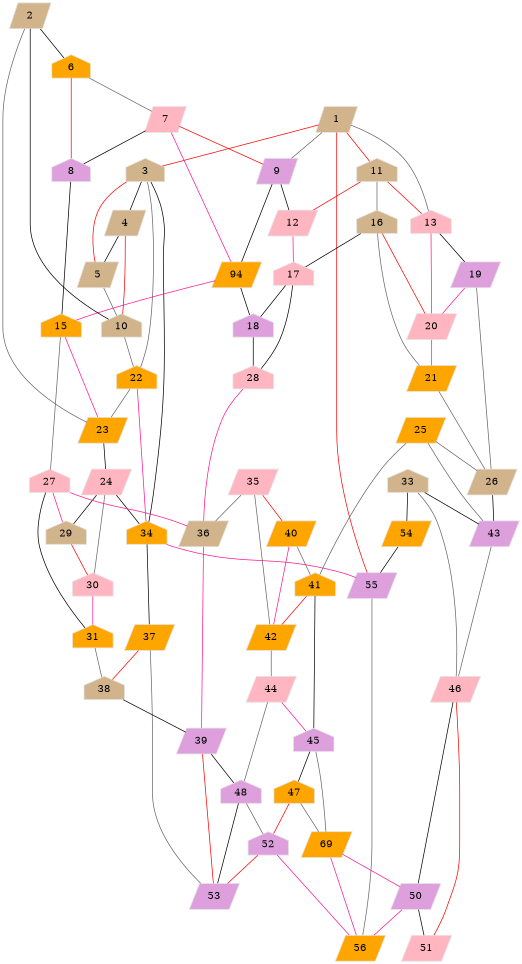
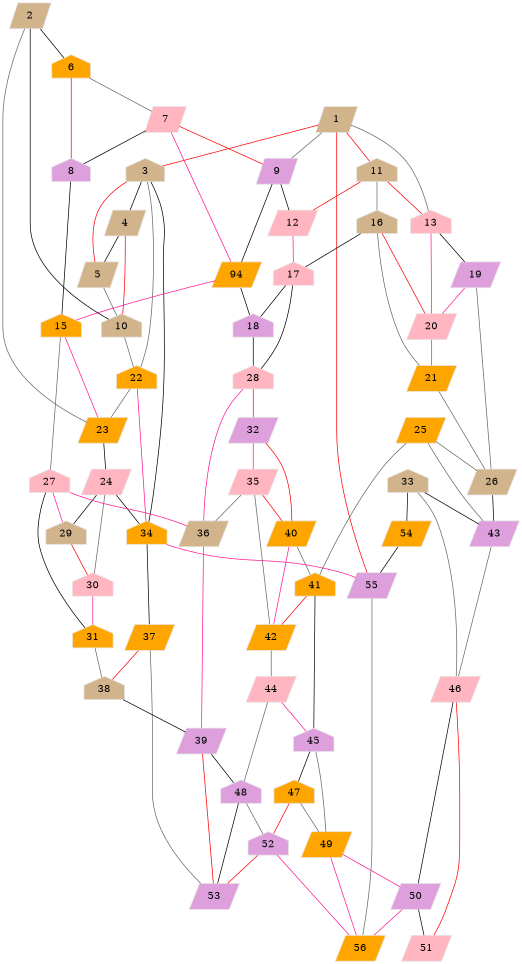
none -> (253, 430)
(327, 845) -> (327, 845)
